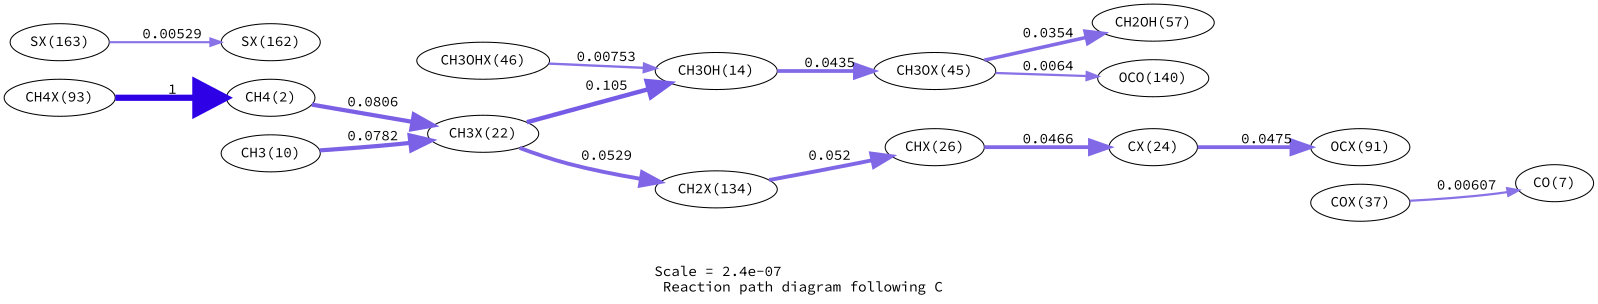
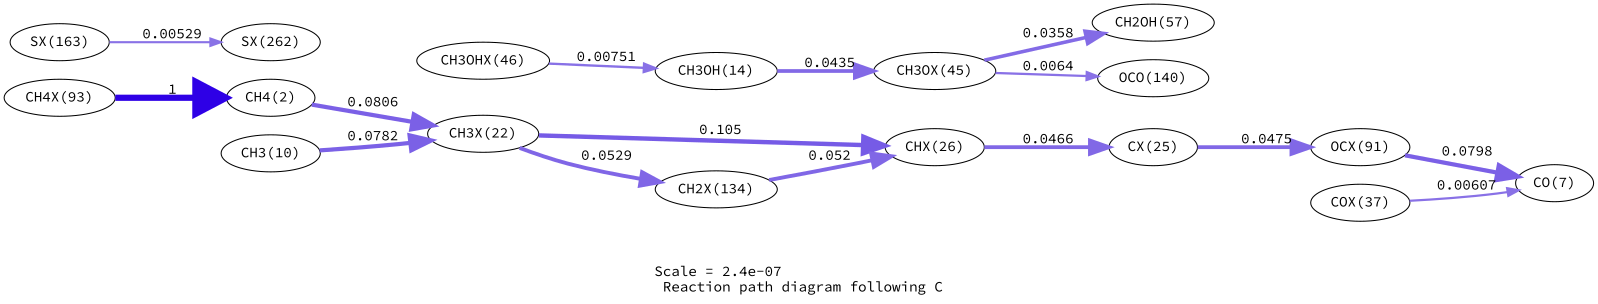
(1044, 33) -> (1044, 33)
(271, 42) -> (271, 42)
(602, 57) -> (602, 57)
(588, 106) -> (701, 140)
(1153, 147) -> (1153, 147)
none -> (1451, 164)
